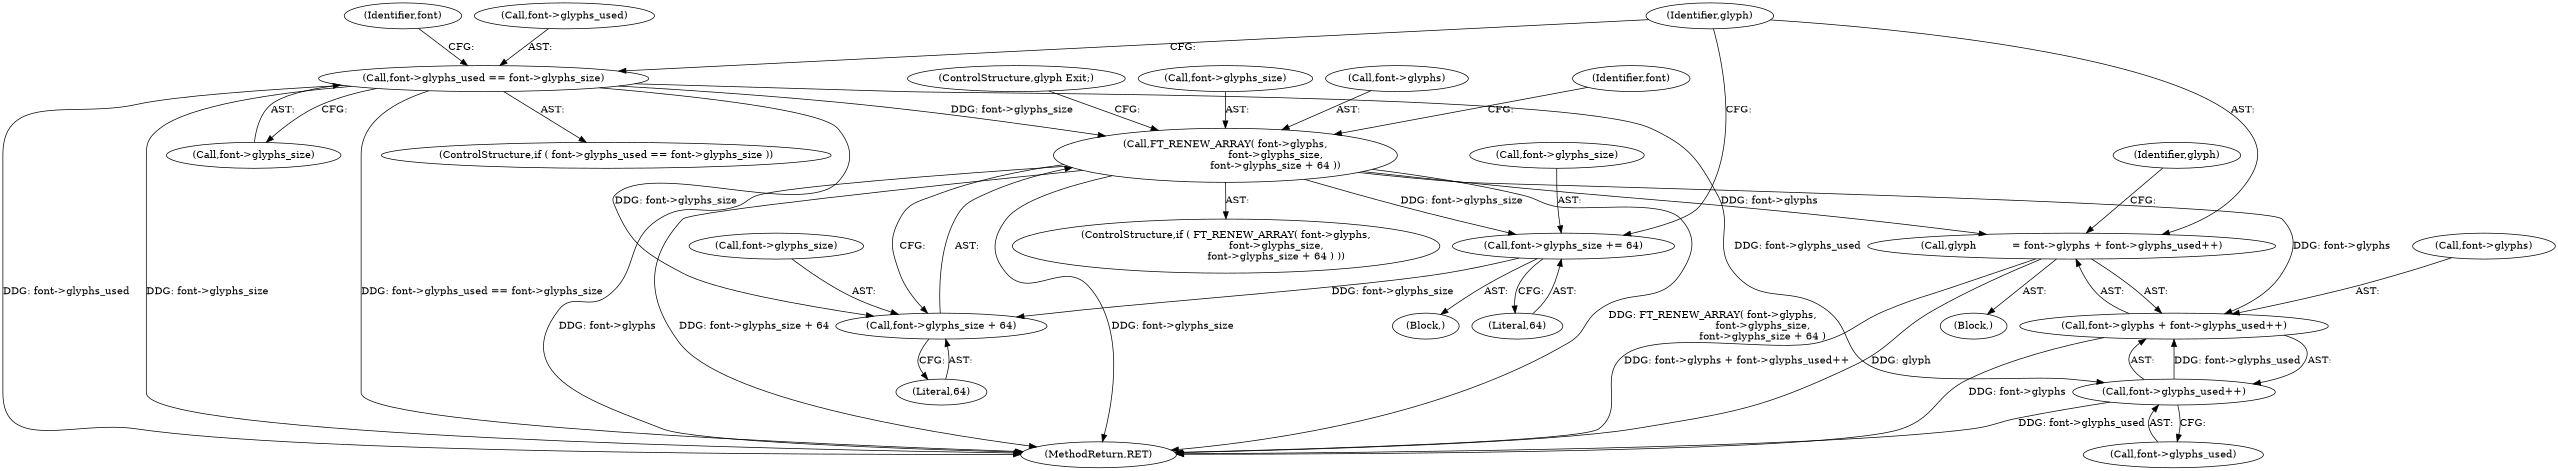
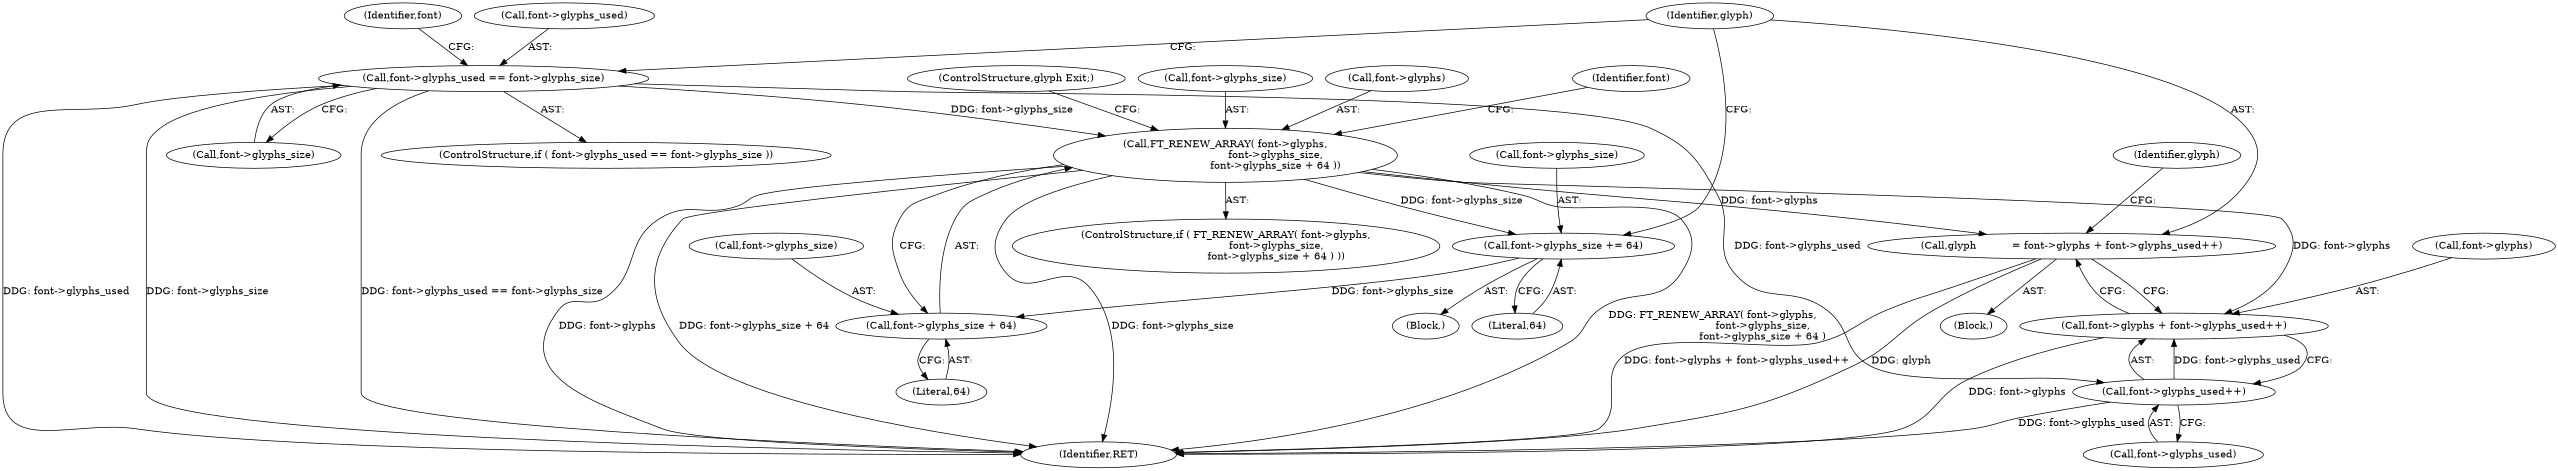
(729, 189) -> none
(2114, 292) -> (2114, 292)
(2158, 292) -> (2158, 292)
(2321, 361) -> (2321, 361)
(1099, 455) -> (1099, 455)
